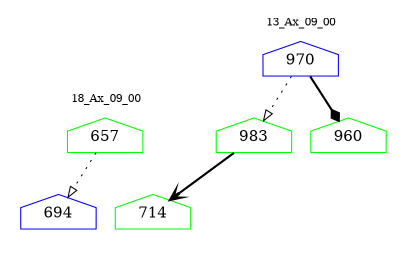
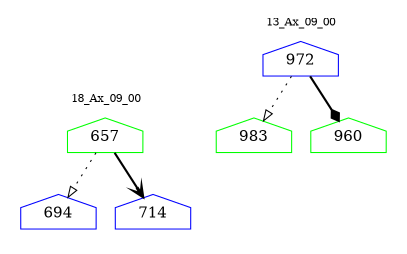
(301, 61) -> (301, 61)
(206, 173) -> (126, 170)
(153, 214) -> (153, 214)
